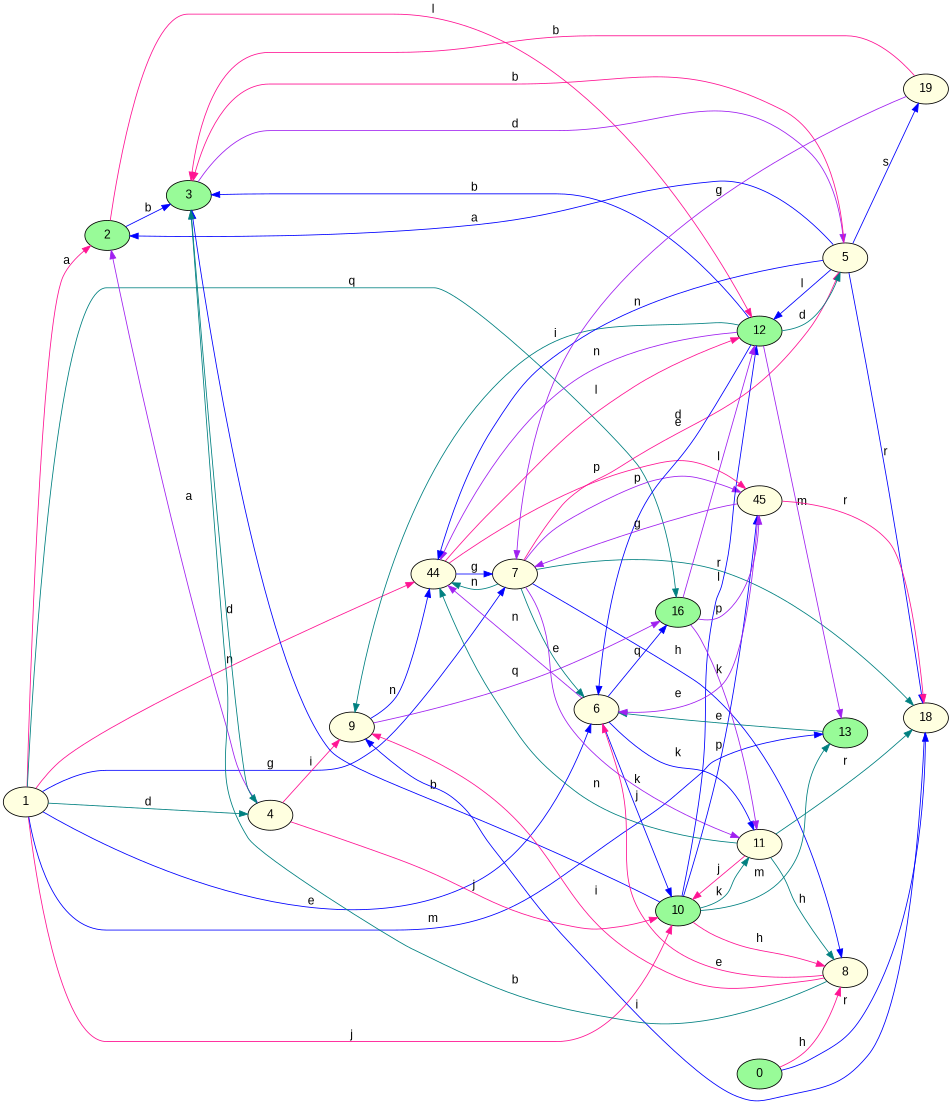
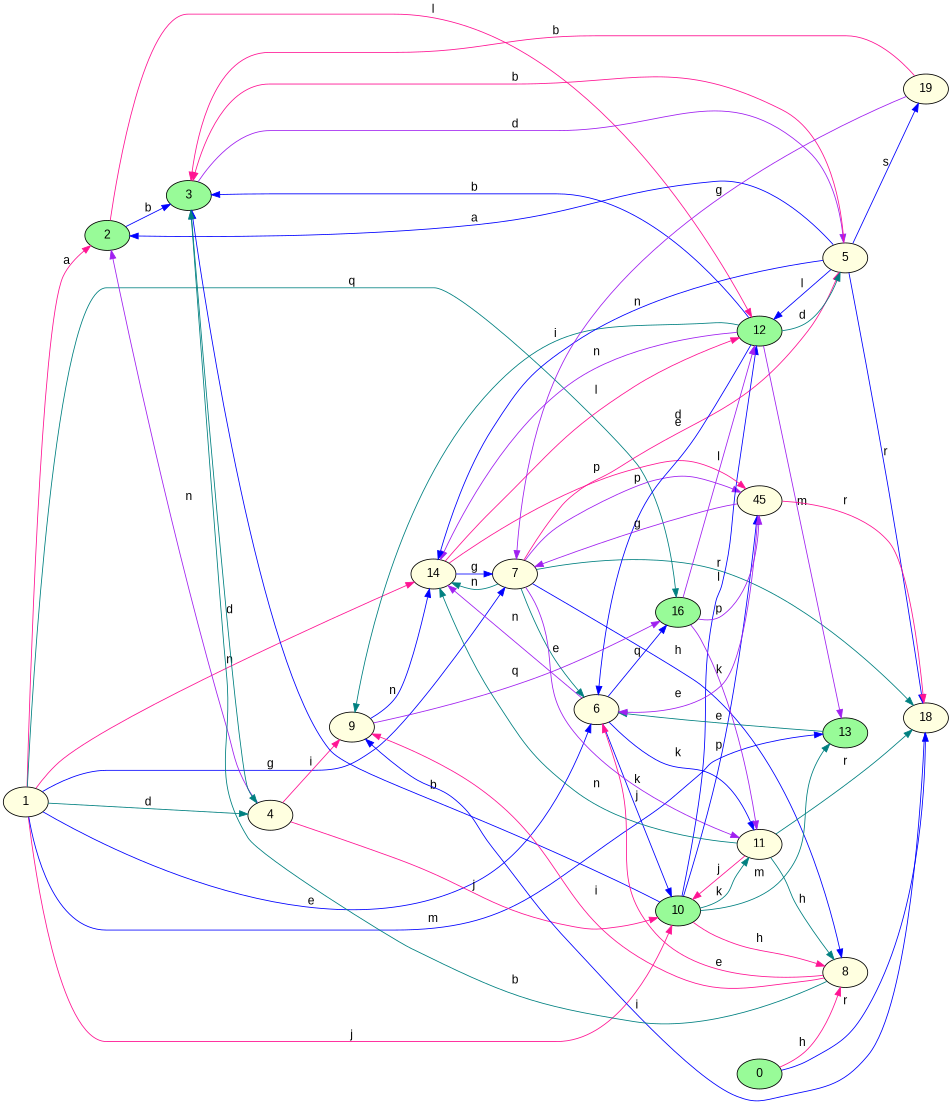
(189, 497) -> (189, 497)
(433, 574) -> (433, 574)
